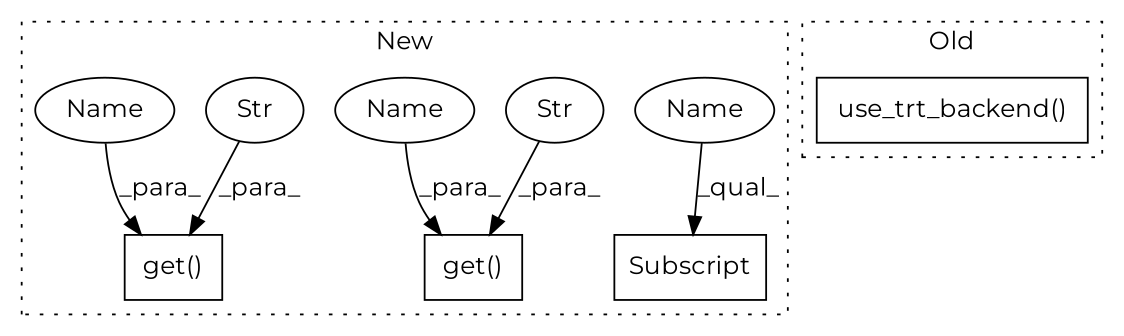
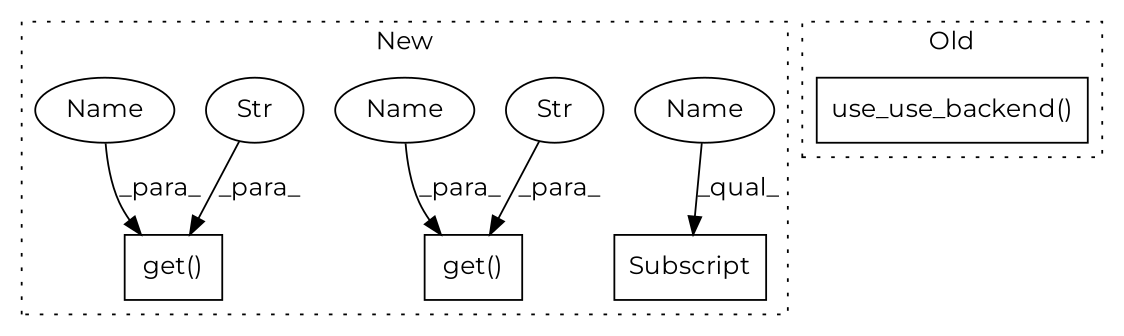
(952, 110) -> (952, 110)
